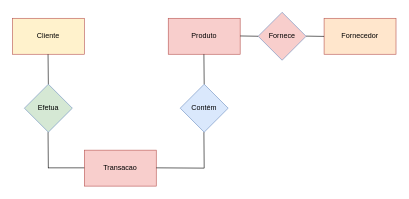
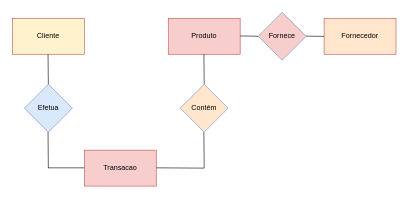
(48, 108) -> (48, 108)
(204, 108) -> (204, 108)
